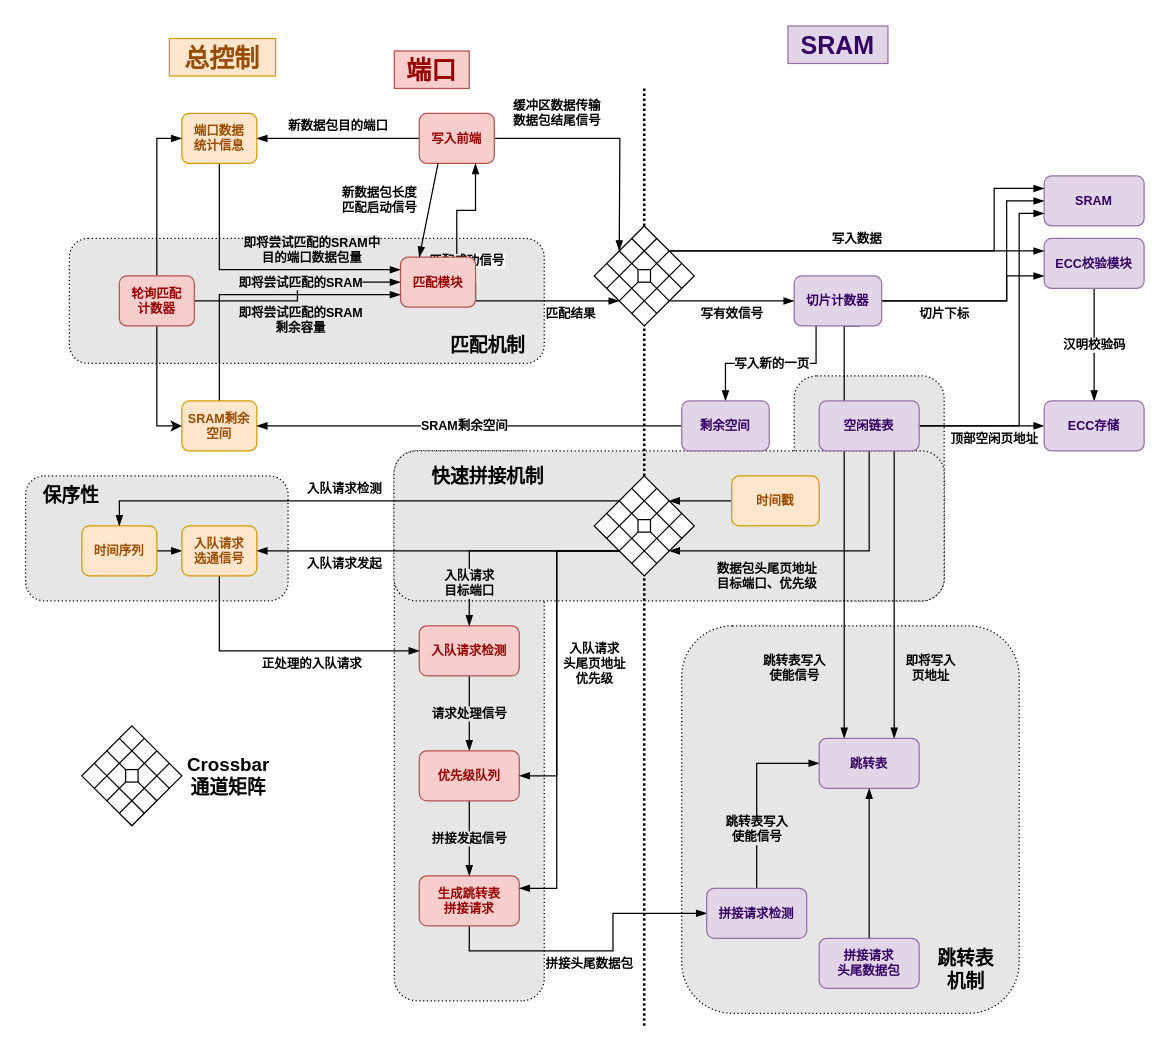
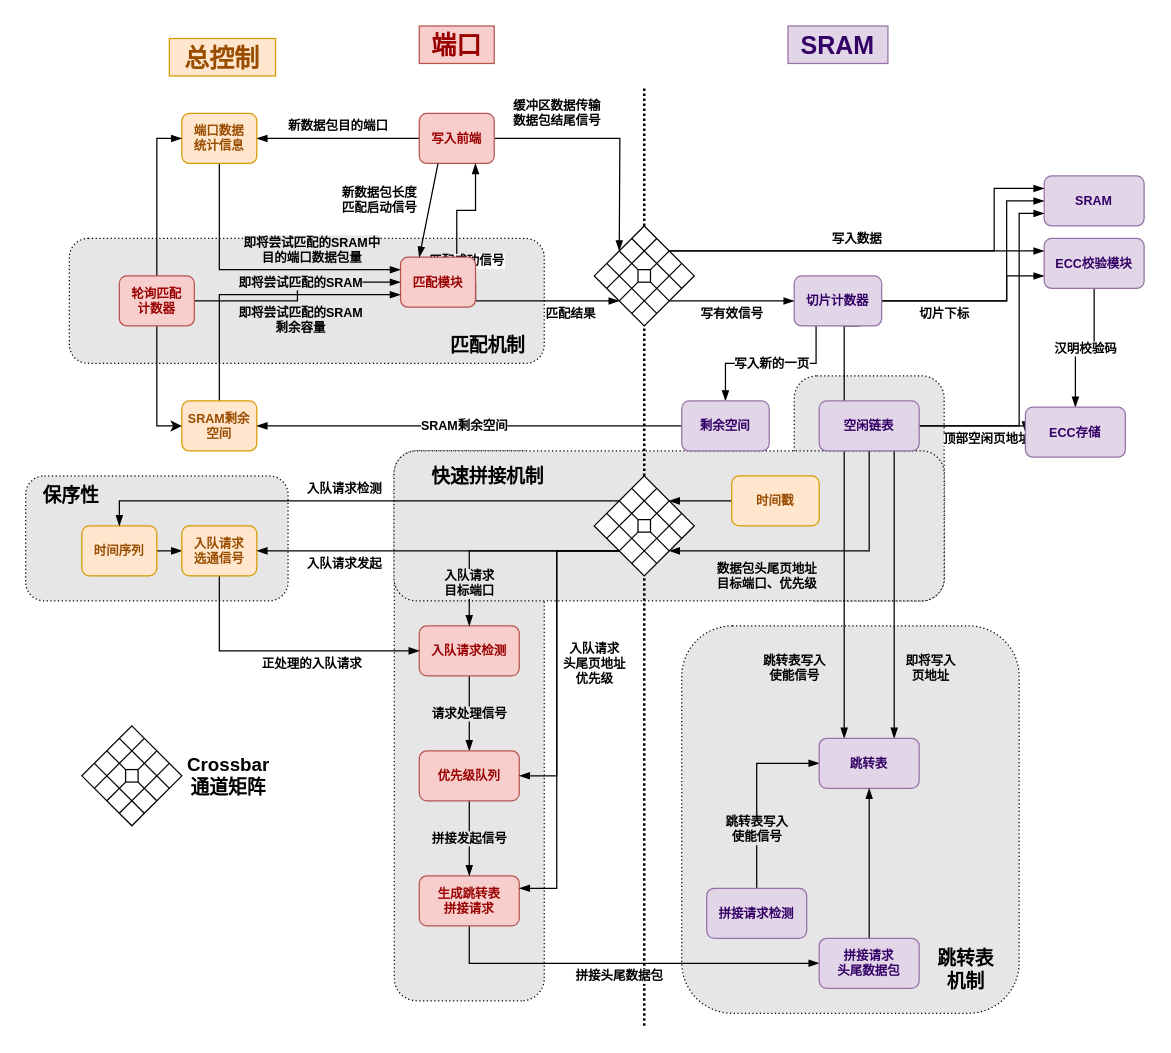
(432, 69) -> (457, 44)
(1094, 426) -> (1076, 432)
(600, 951) -> (632, 963)
